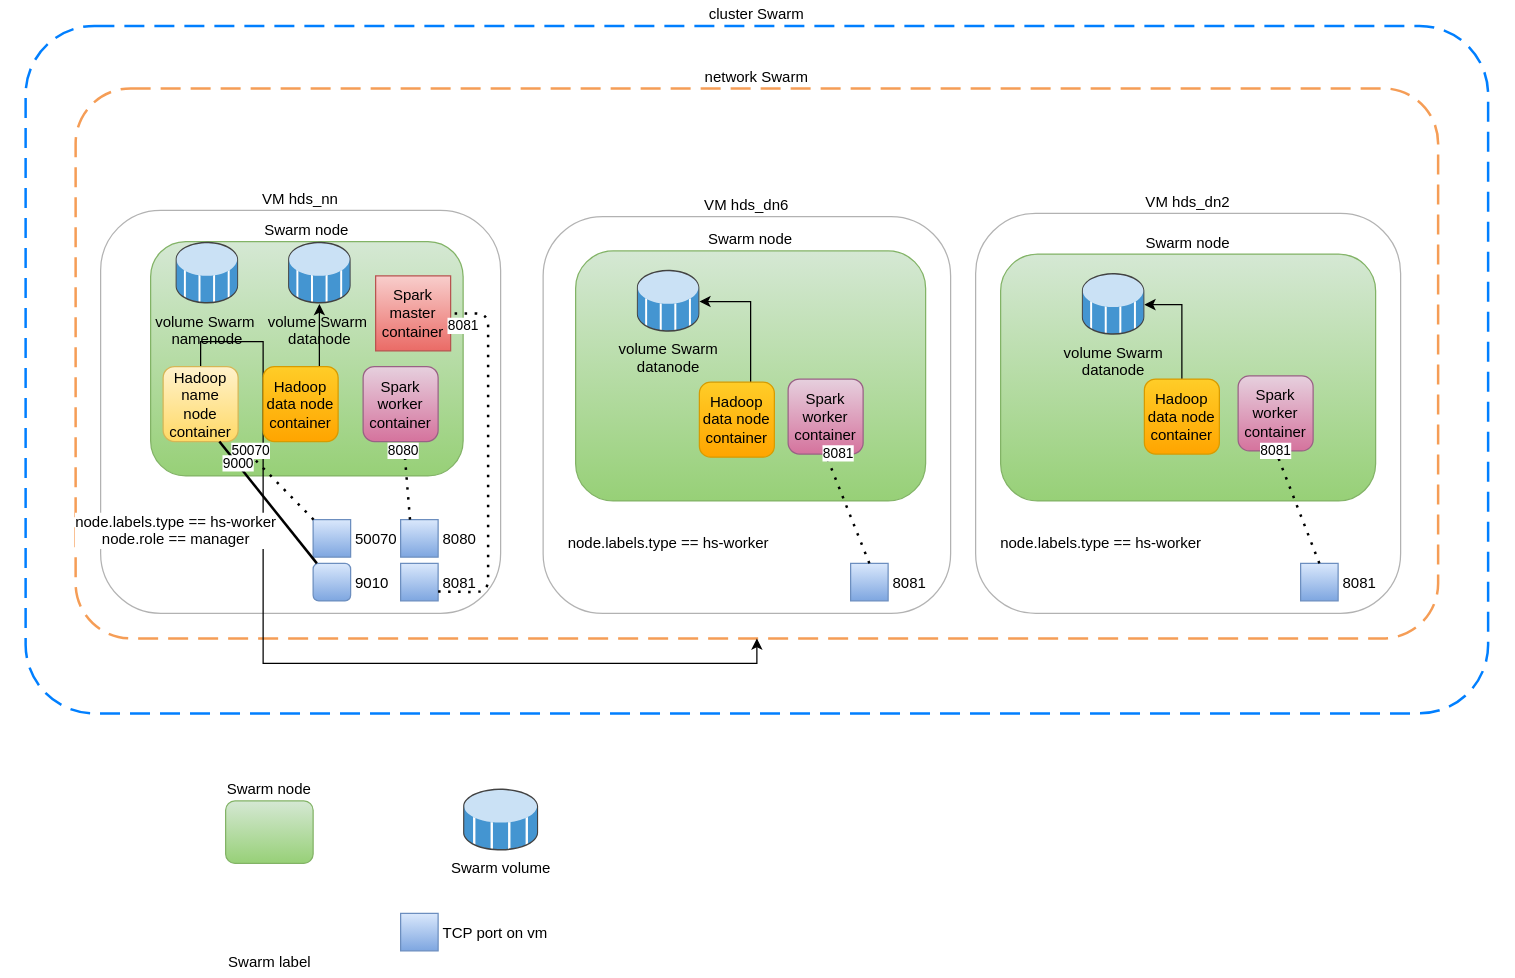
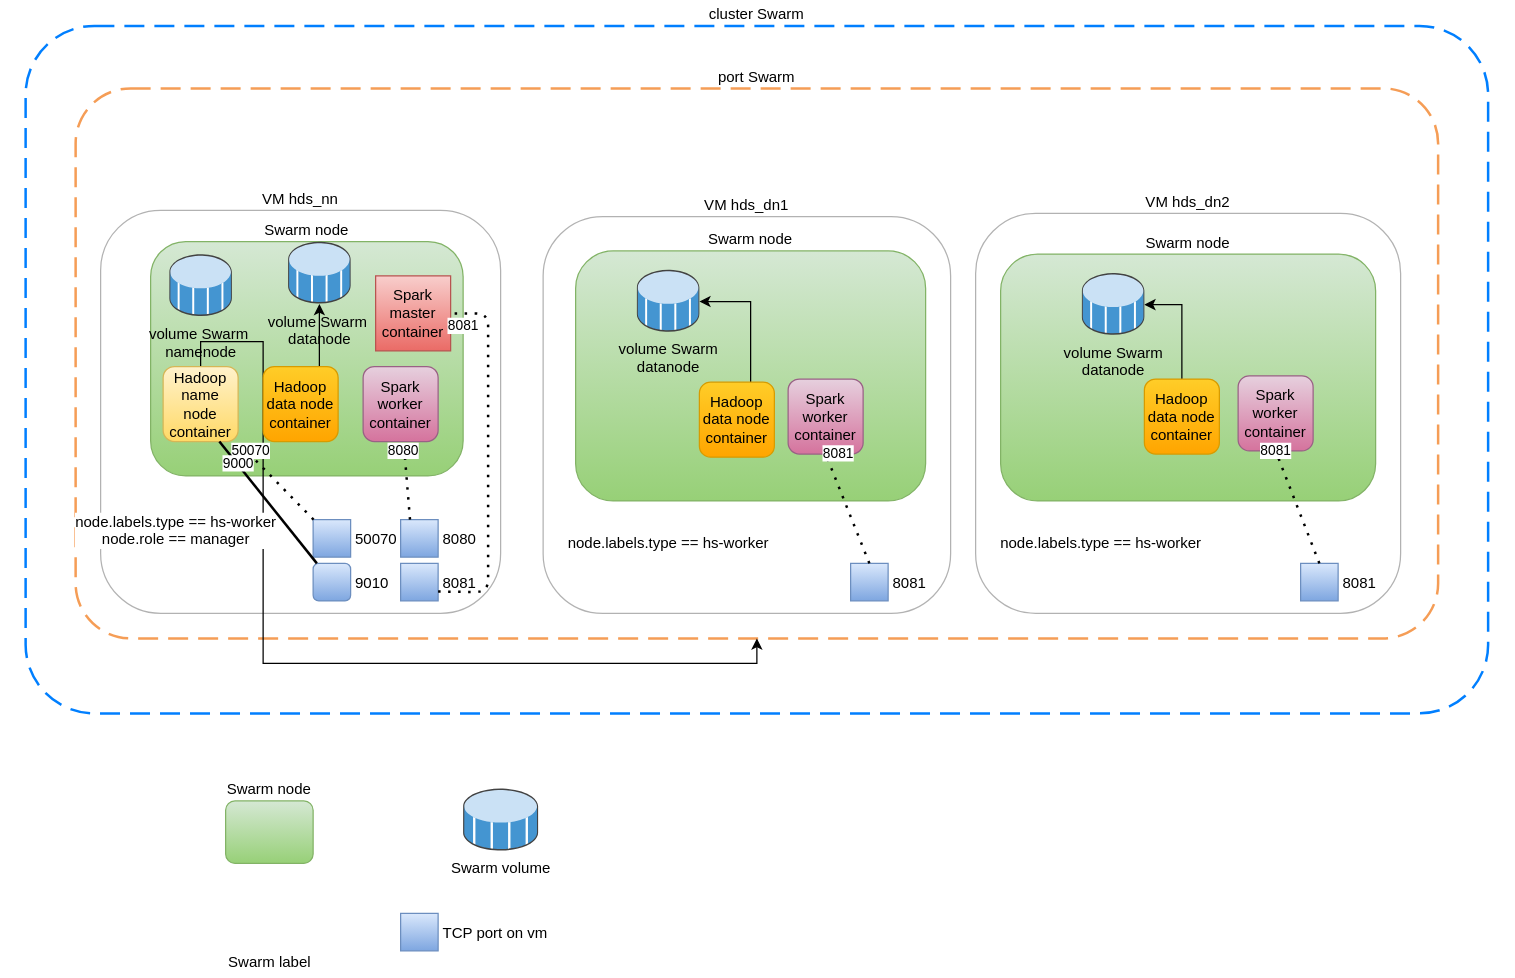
(756, 76) -> (756, 76)
(747, 204) -> (747, 204)
(207, 273) -> (201, 285)
